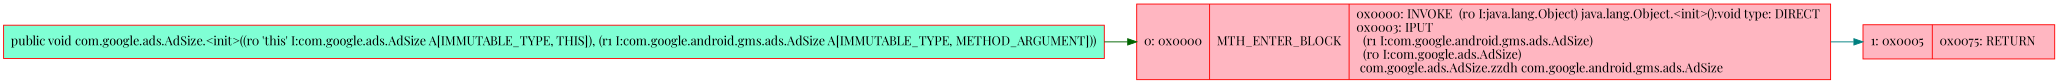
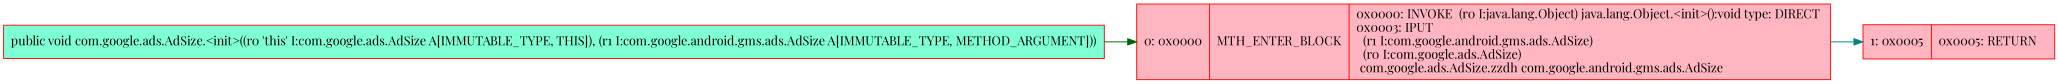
(1993, 41) -> (1993, 41)
